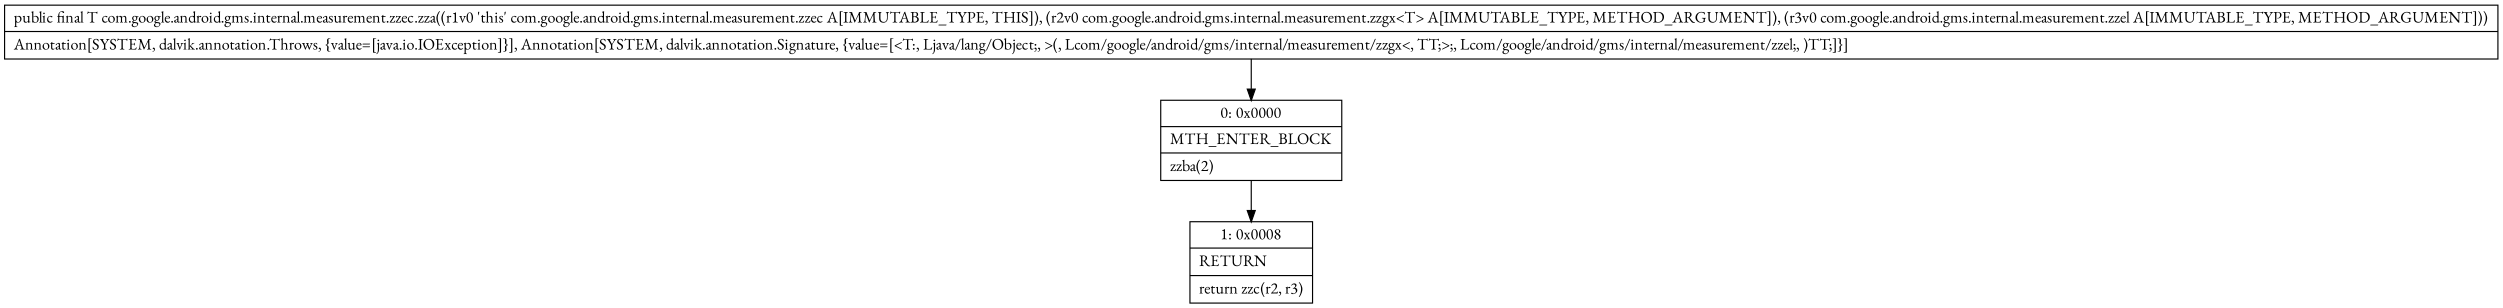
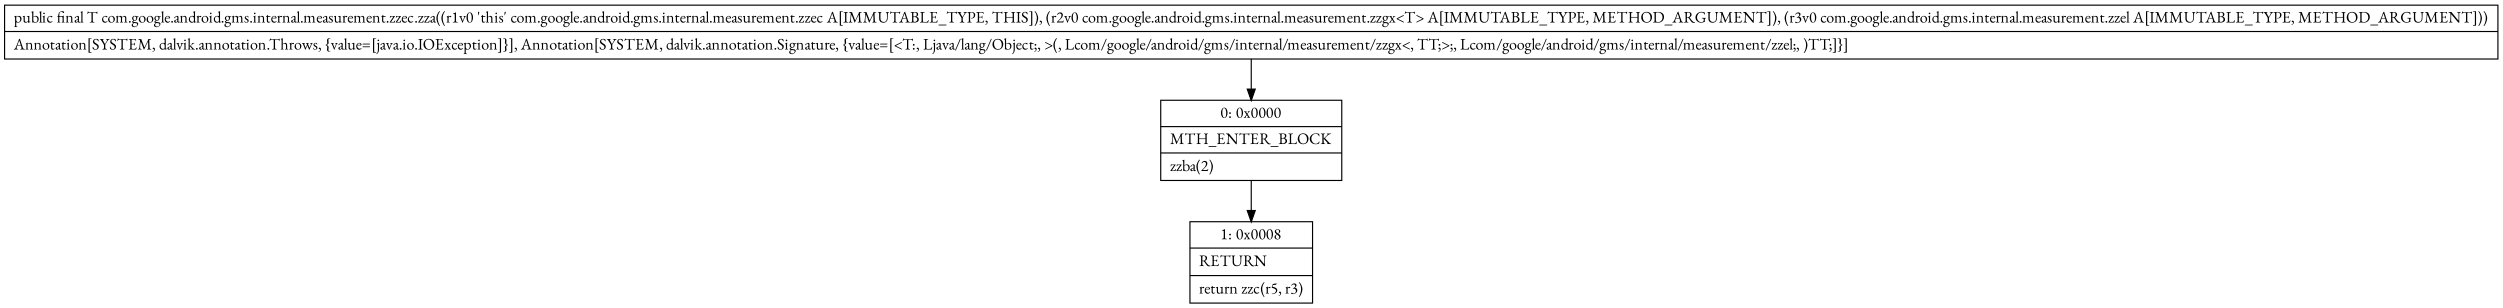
(1251, 289) -> (1251, 289)
